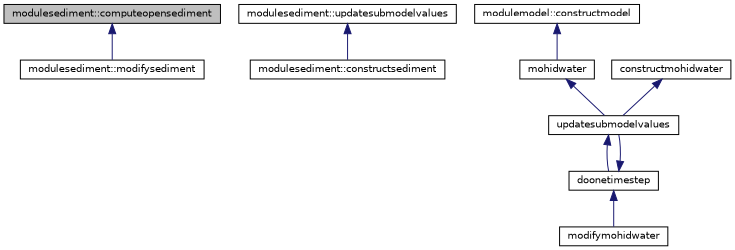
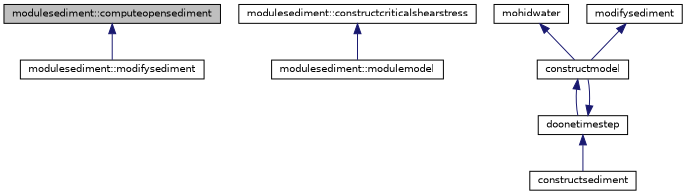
(348, 14) -> (358, 14)
(557, 14) -> none
(348, 70) -> (358, 70)
(671, 70) -> (635, 14)
(614, 125) -> (583, 70)
(614, 236) -> (583, 181)
